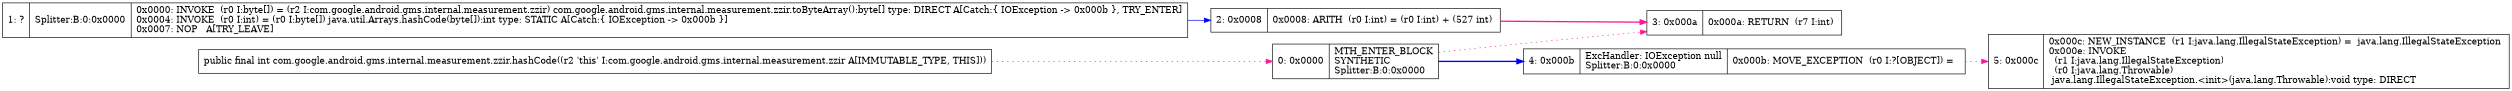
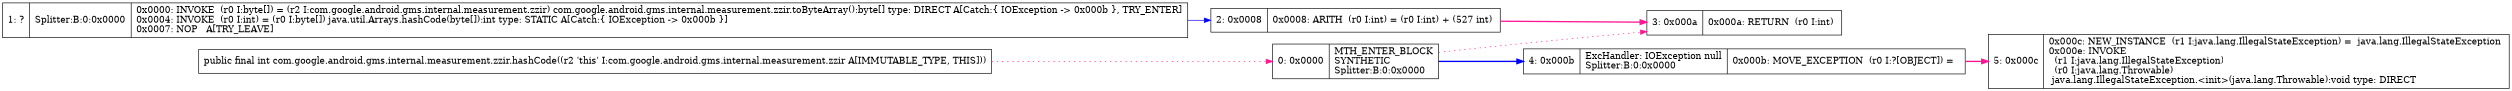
(1772, 23) -> (1772, 23)
(1973, 61) -> (1973, 61)
